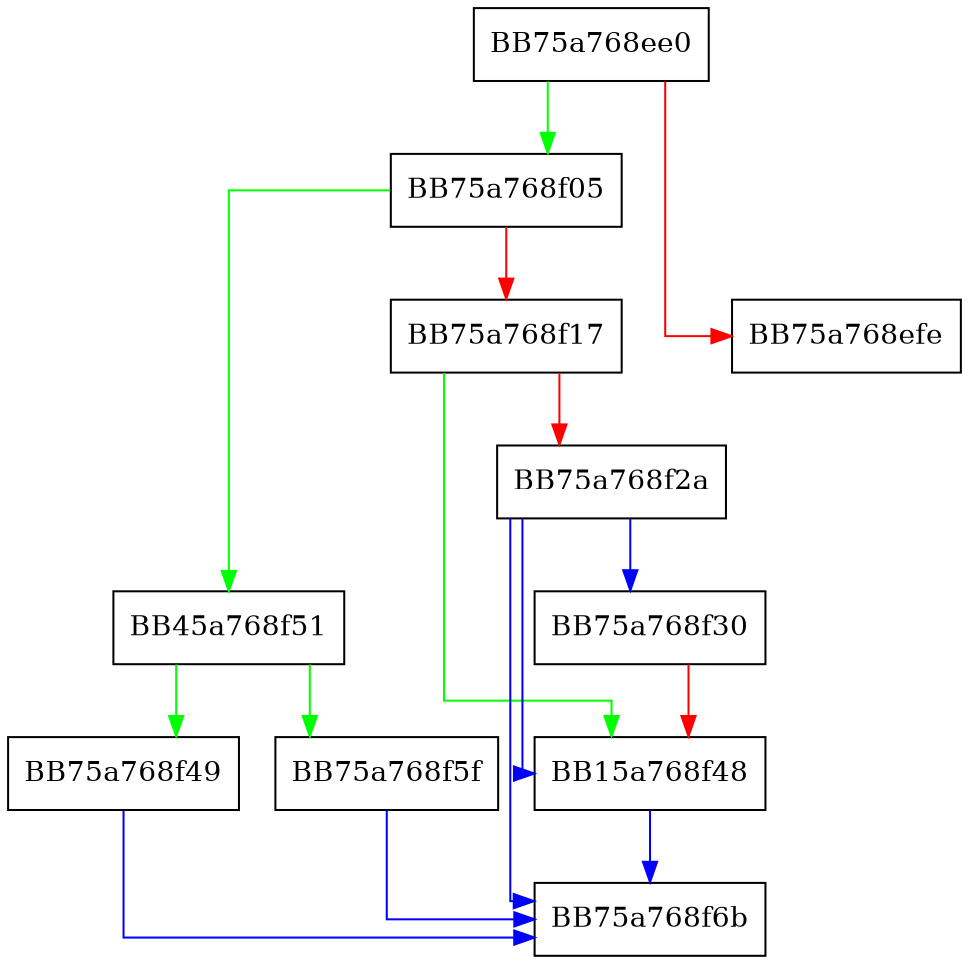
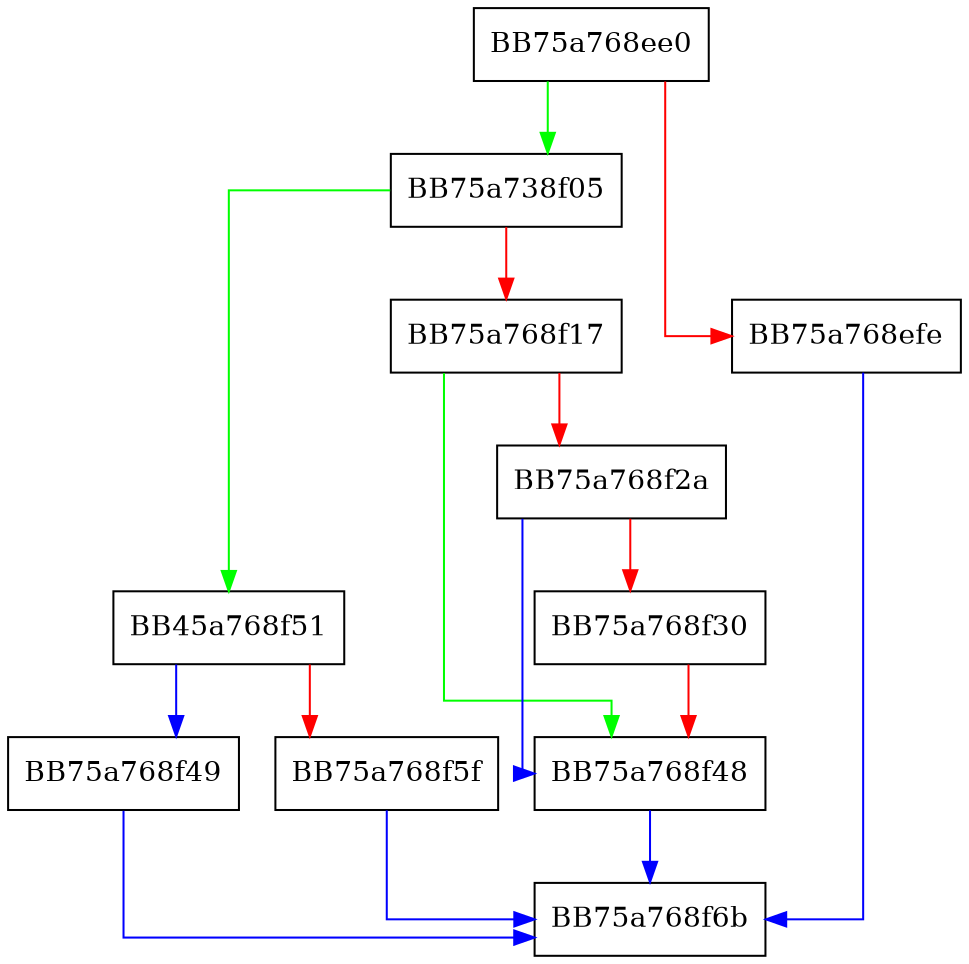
(506, 190) -> (506, 190)
(630, 544) -> (630, 544)
(176, 690) -> (176, 690)
(310, 690) -> (310, 690)
(510, 721) -> (863, 684)
(650, 774) -> (650, 774)
